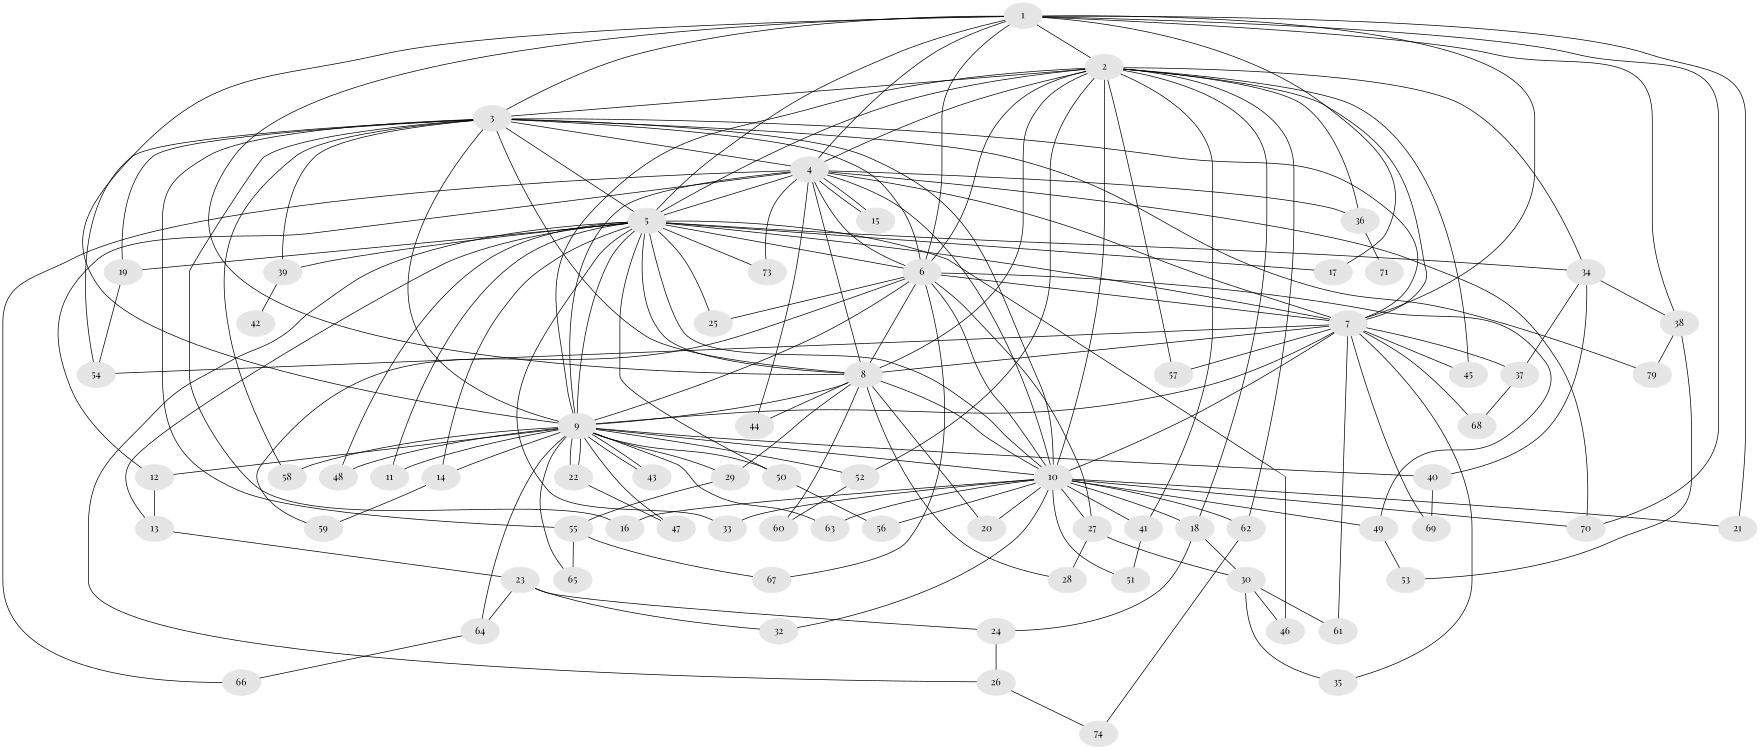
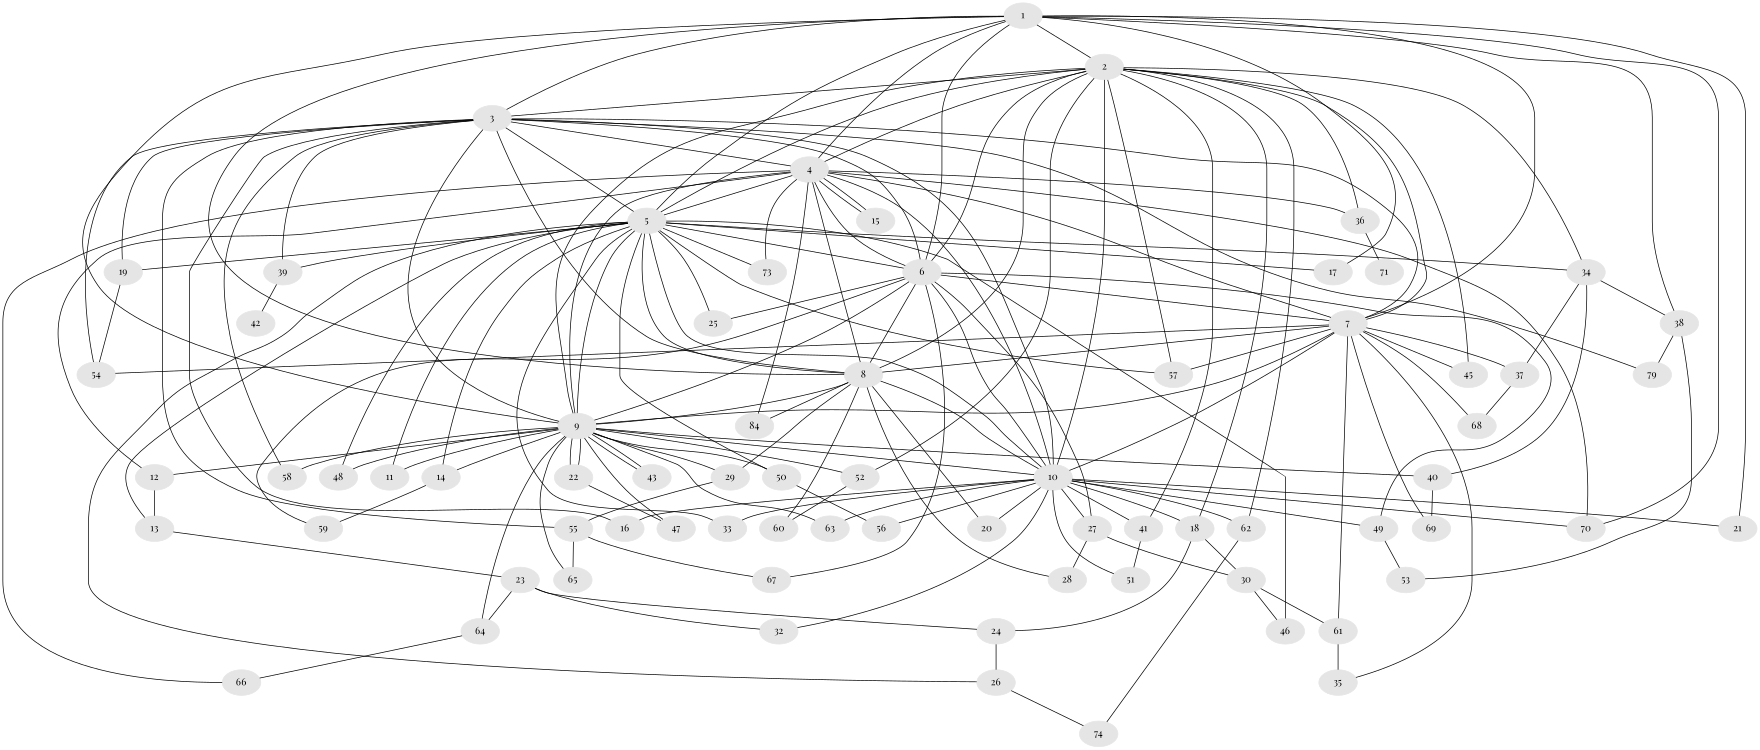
(999, 262) -> (897, 333)
(755, 426) -> (755, 426)
(1265, 650) -> (1338, 657)
